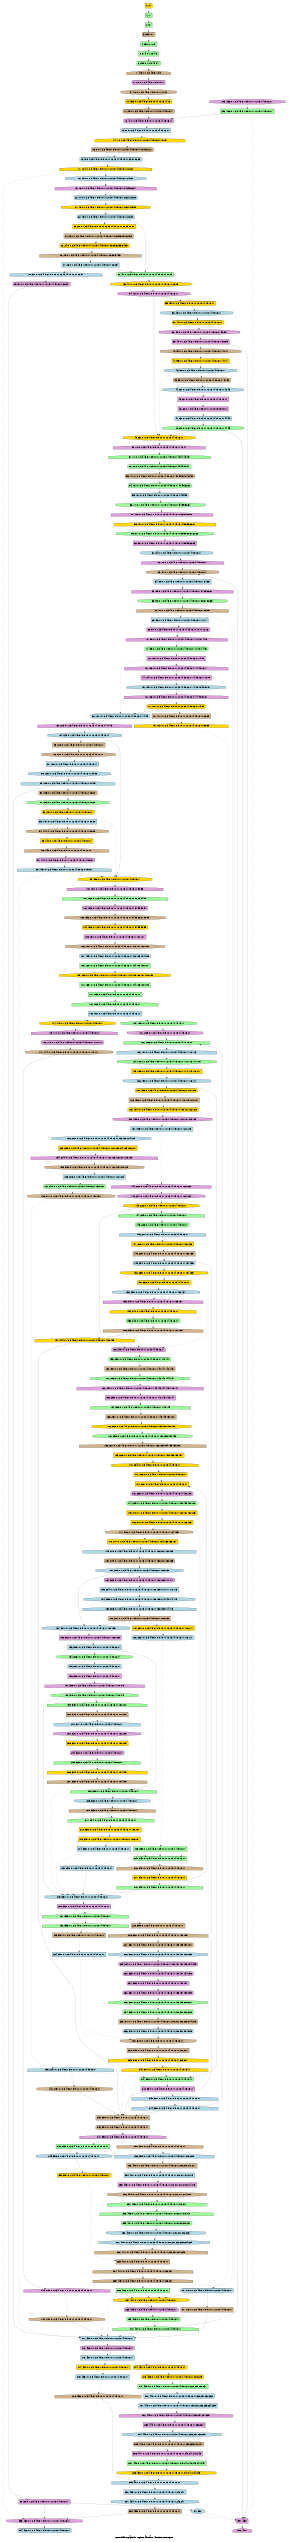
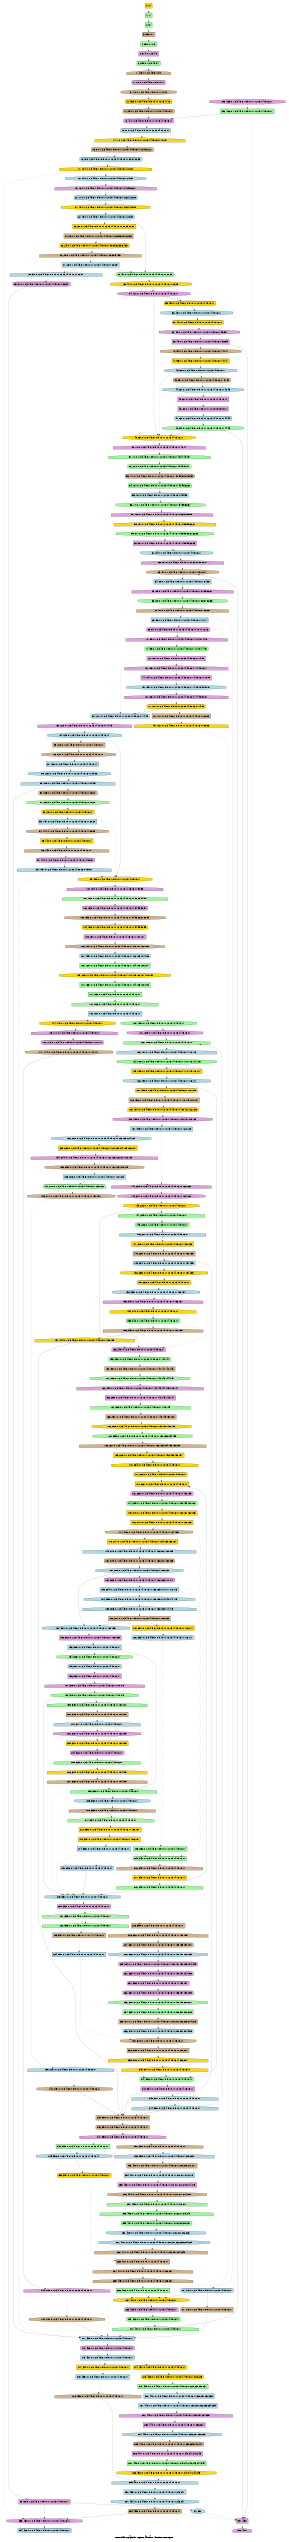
(149, 54) -> (149, 54)
(183, 563) -> (183, 563)
